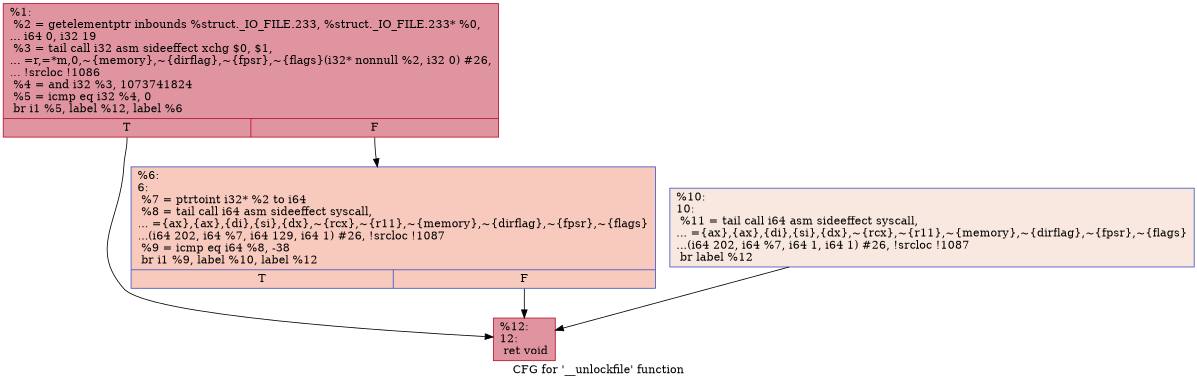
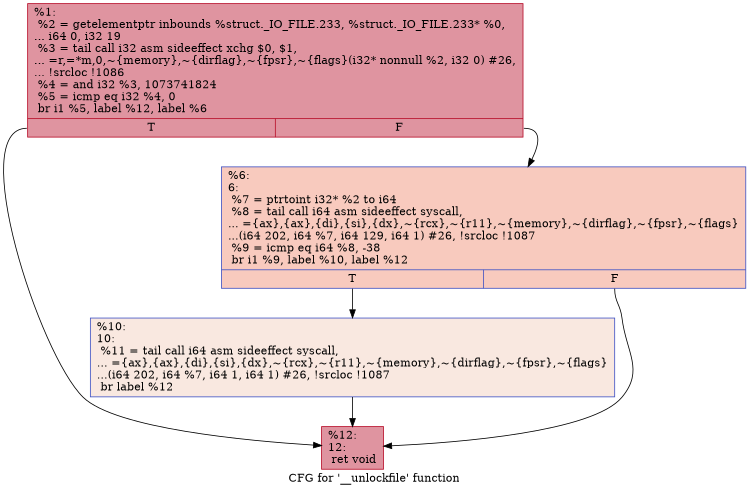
none -> (353, 299)
